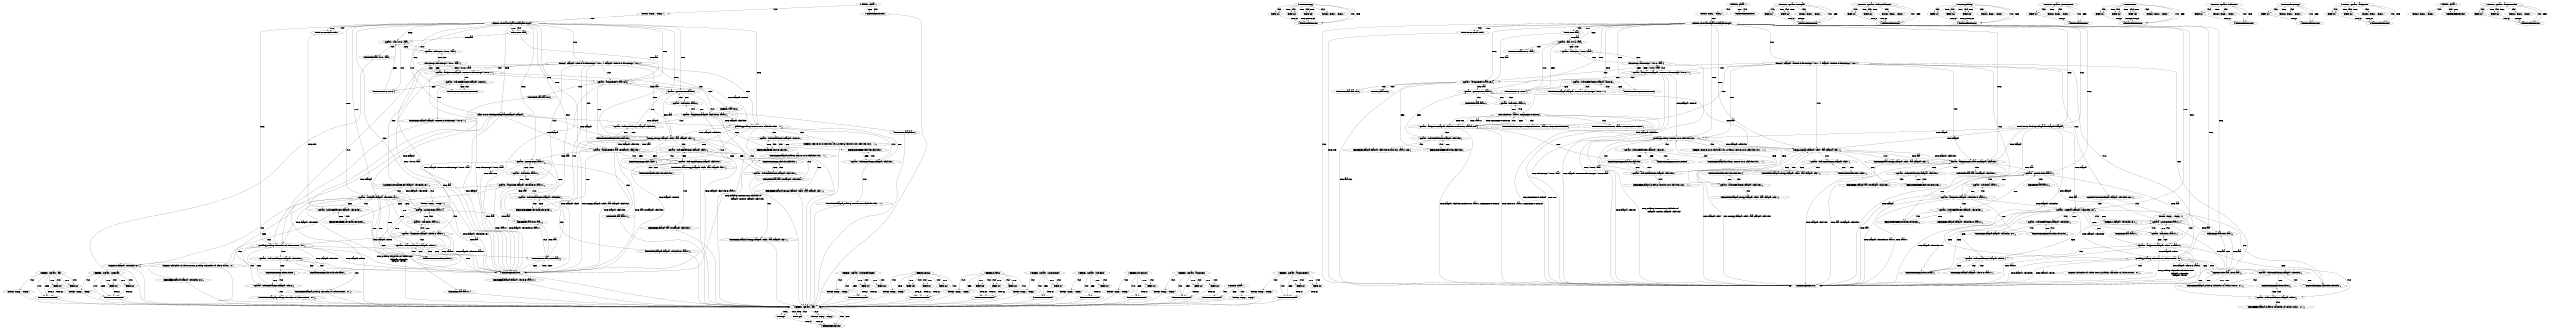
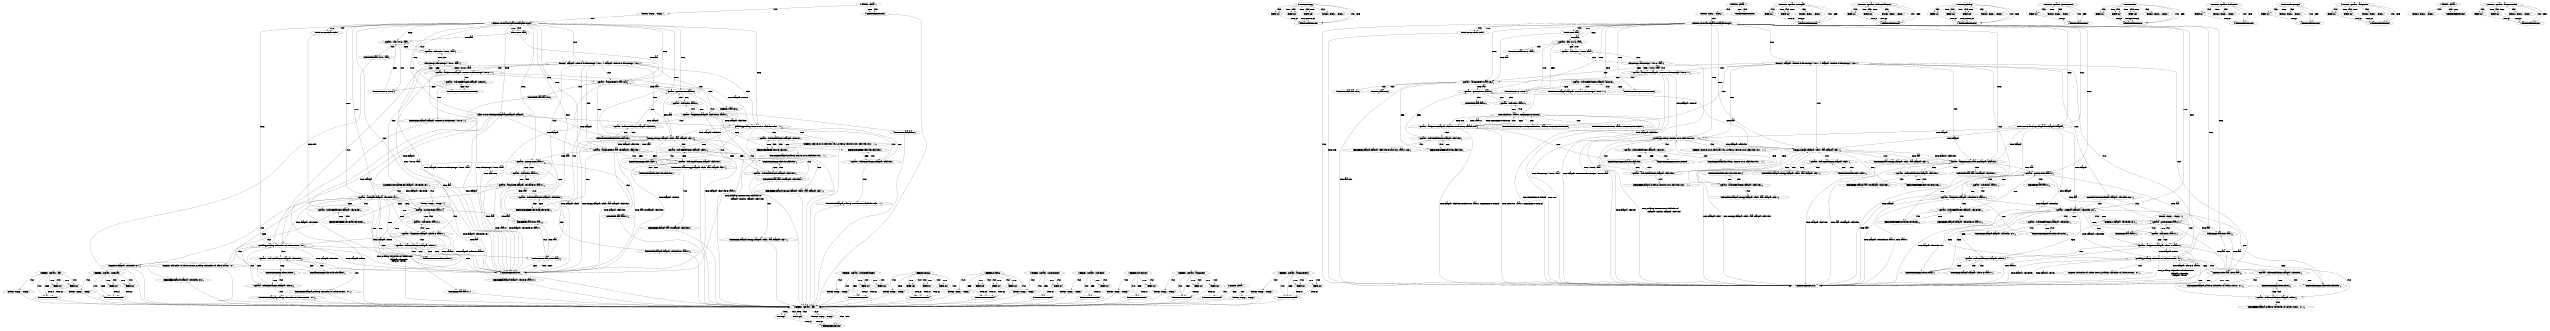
(1578, 119) -> (1565, 122)
